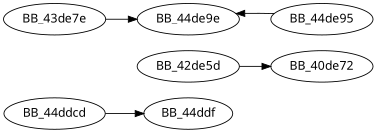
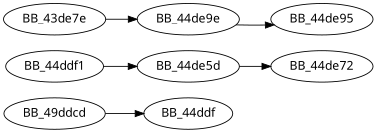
(259, 13) -> (251, 25)
none -> (55, 66)
(188, 66) -> (188, 66)
(322, 66) -> (322, 66)
(55, 114) -> (55, 114)
